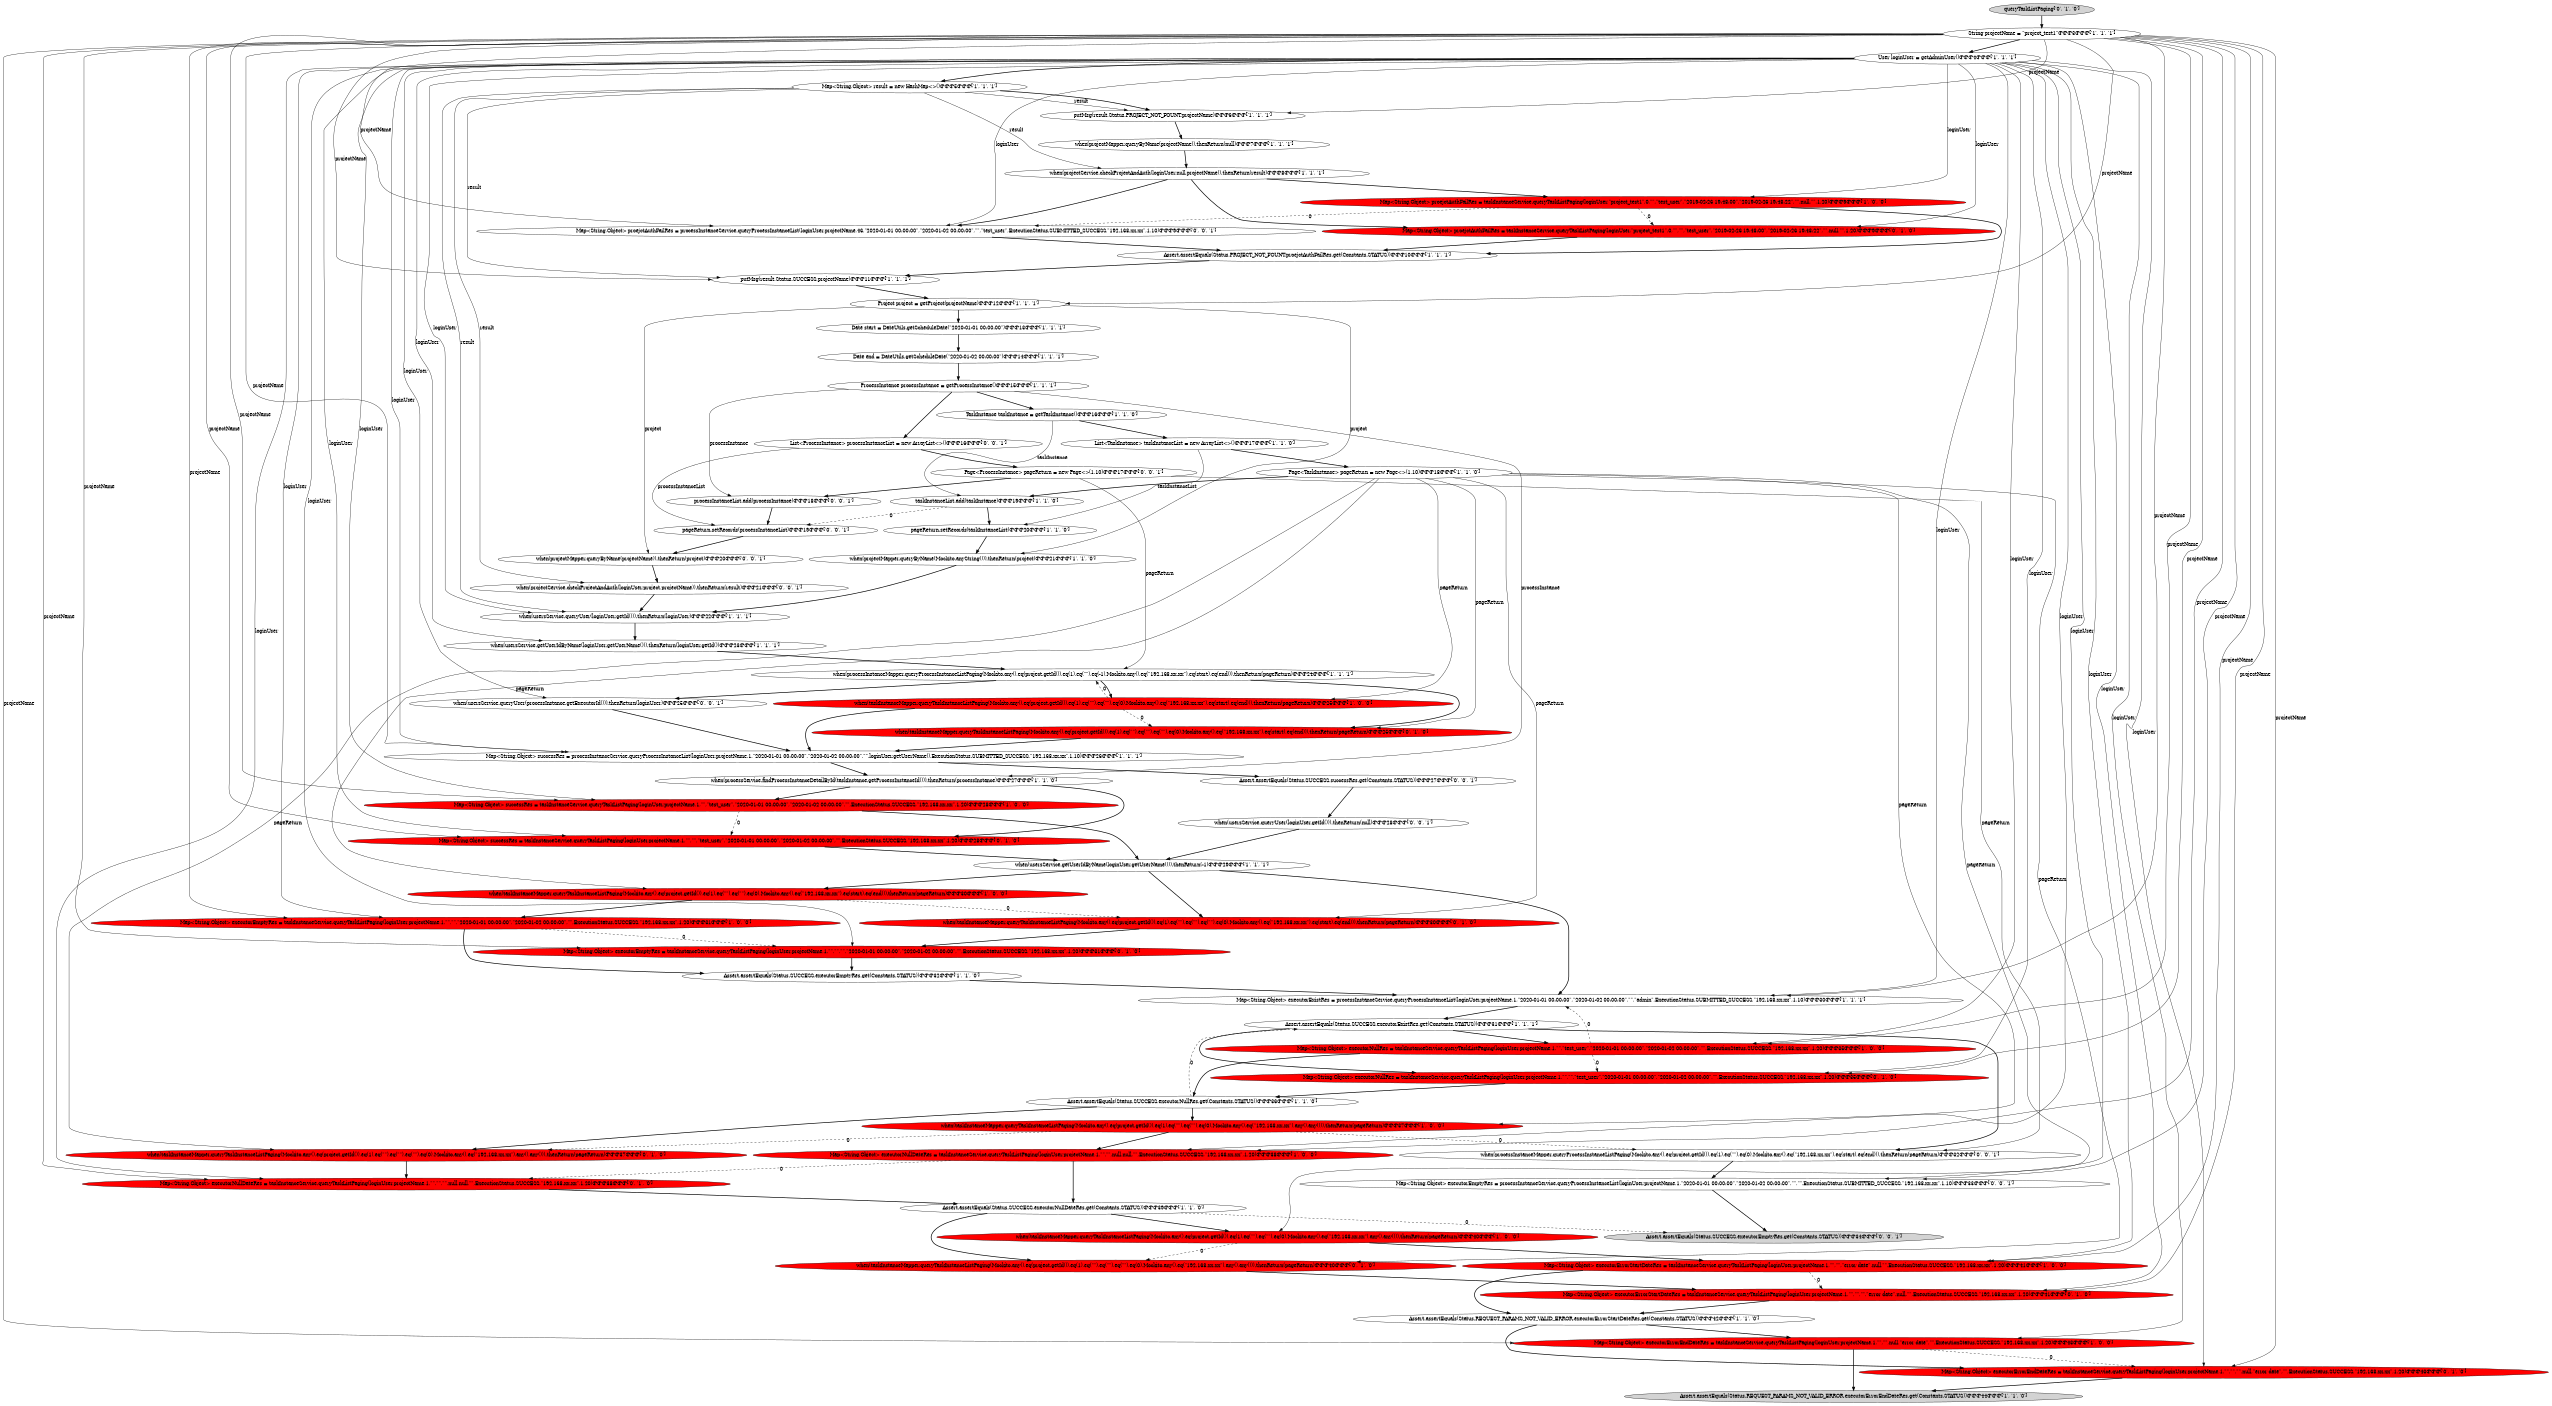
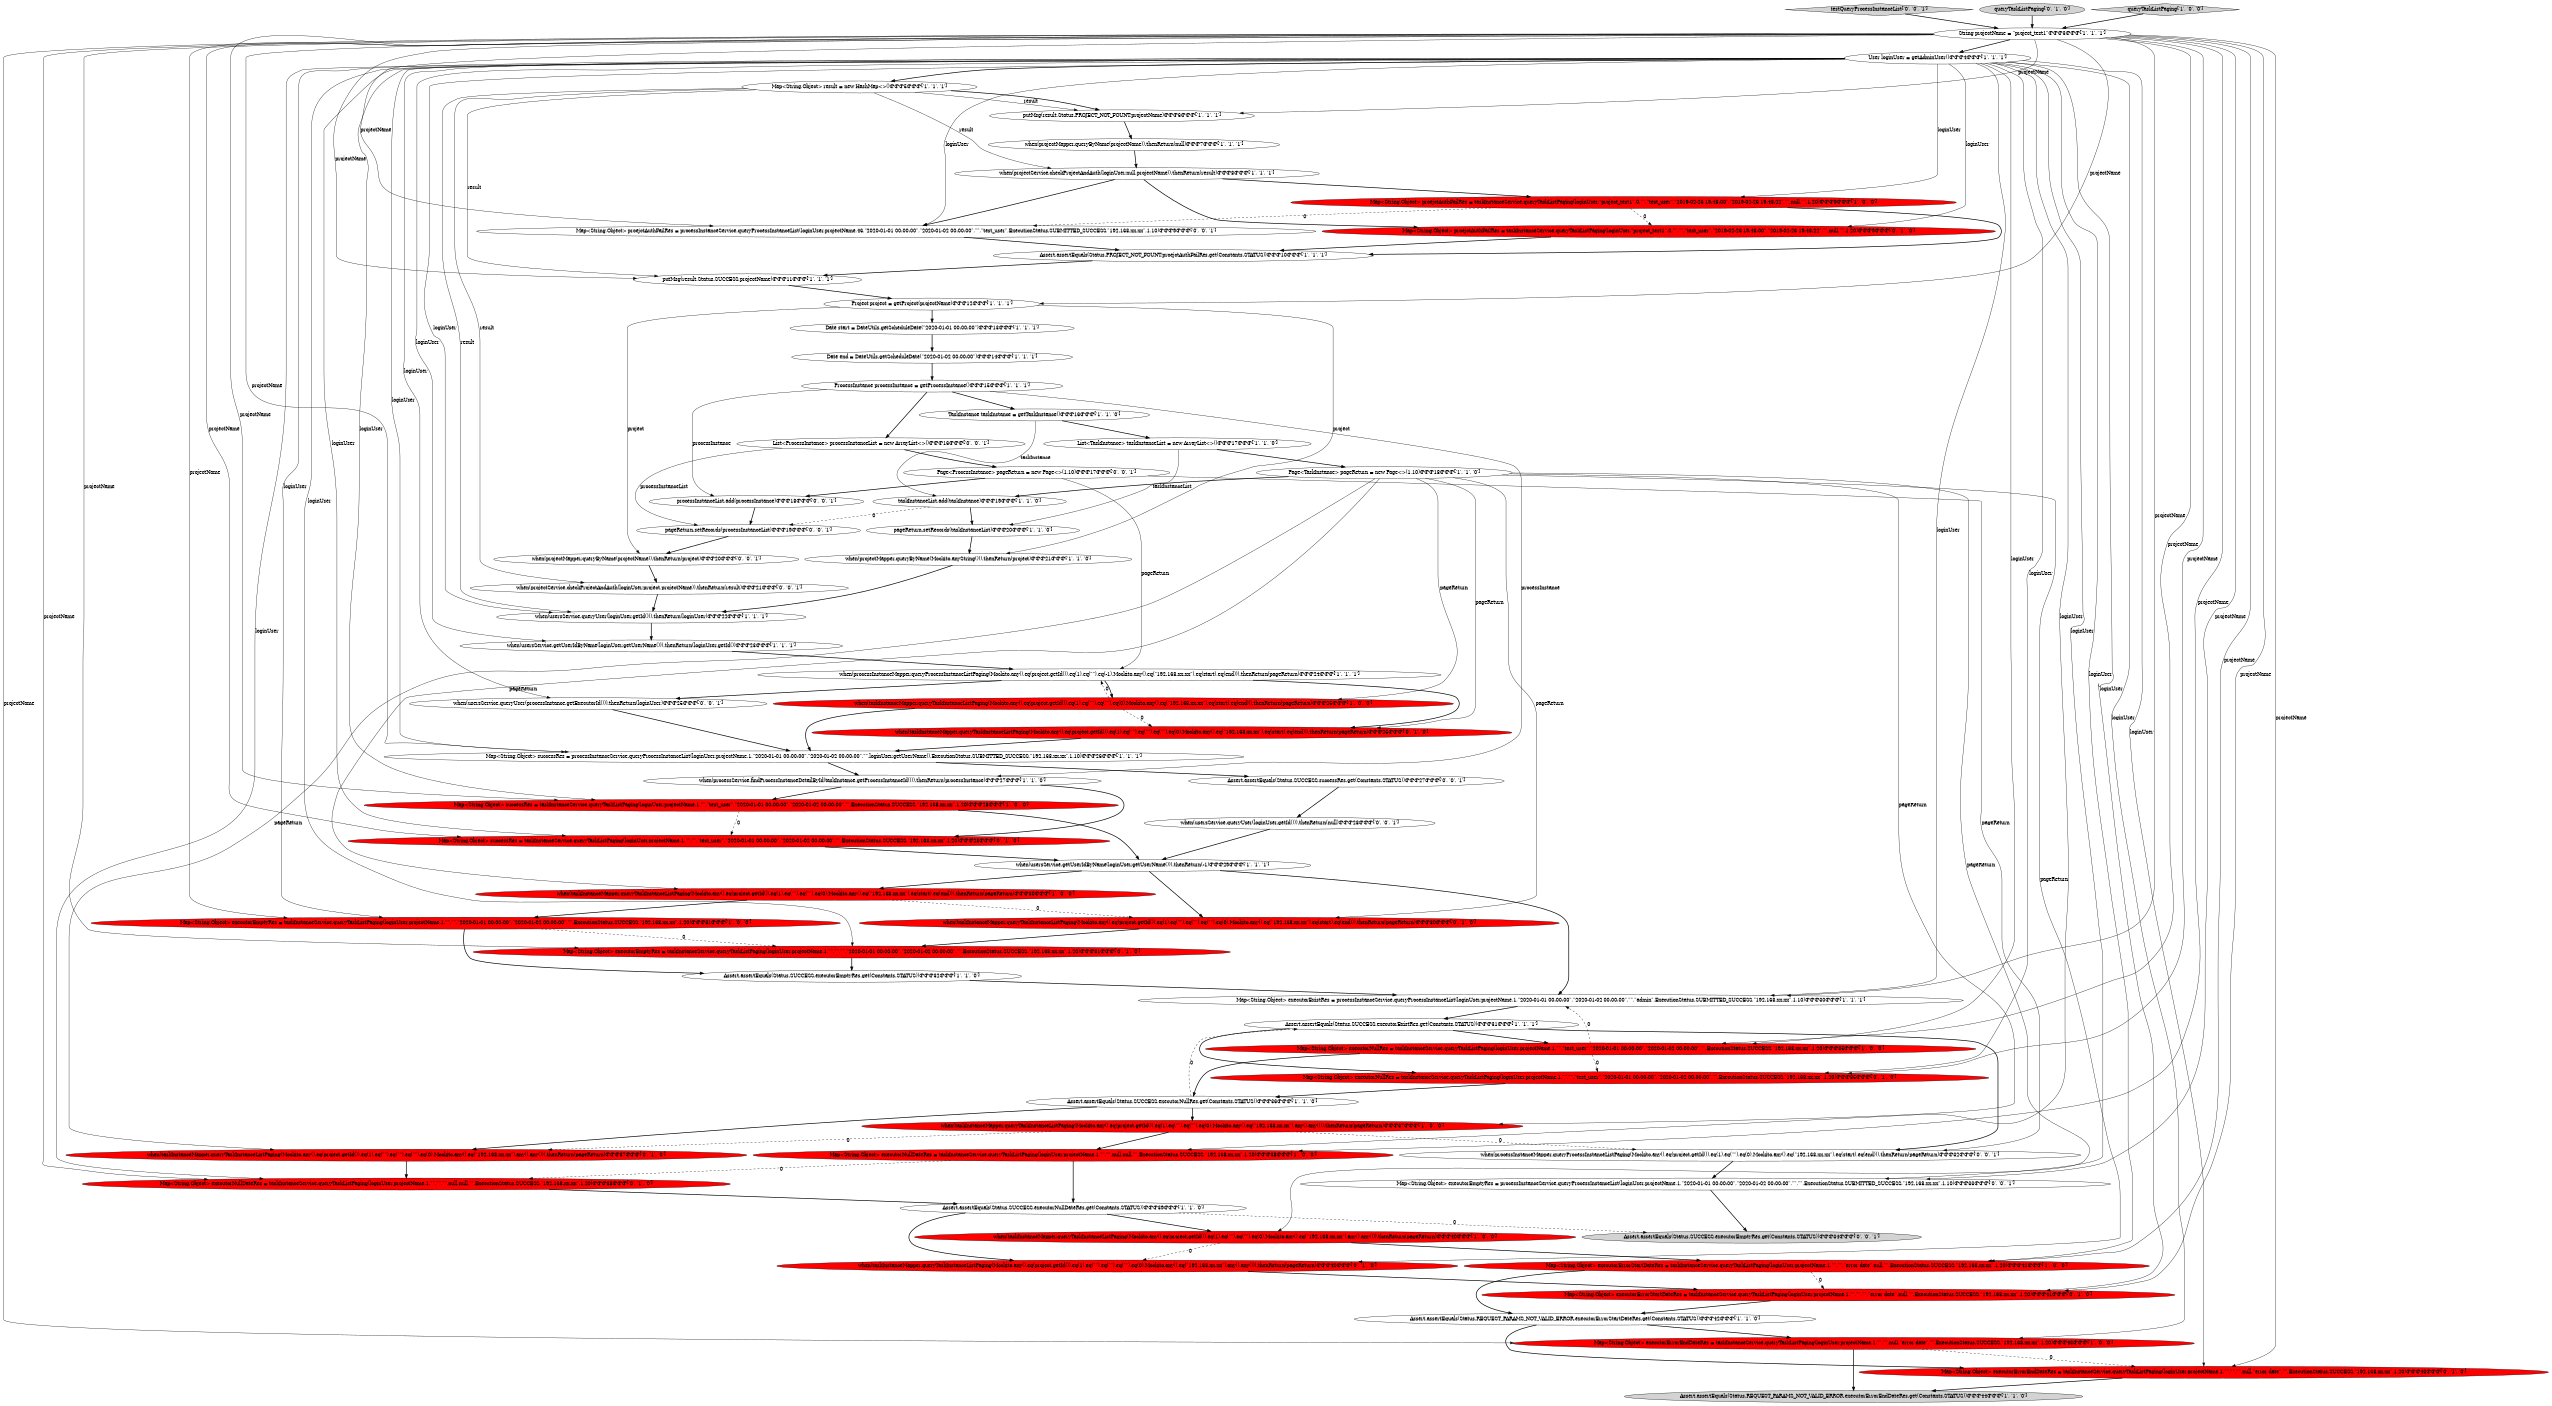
none -> (1879, 10)
none -> (2165, 10)
